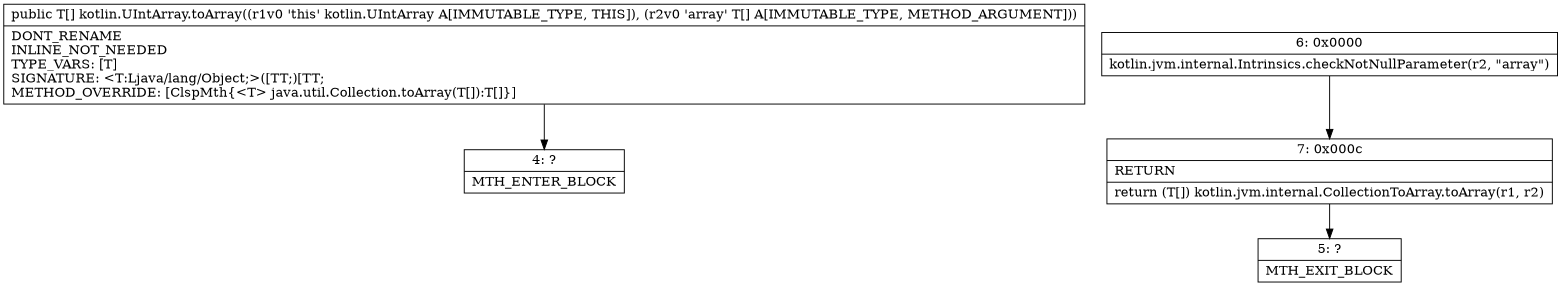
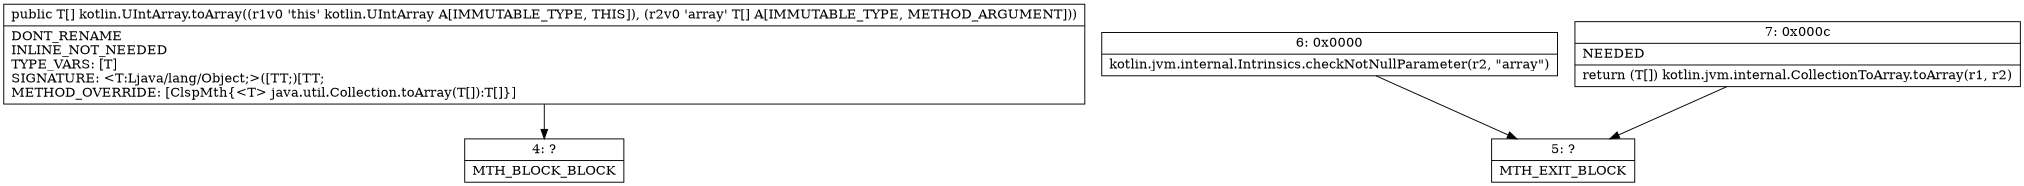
(1330, 103) -> (1442, 105)
(1145, 171) -> (1614, 54)
(544, 182) -> (544, 171)
